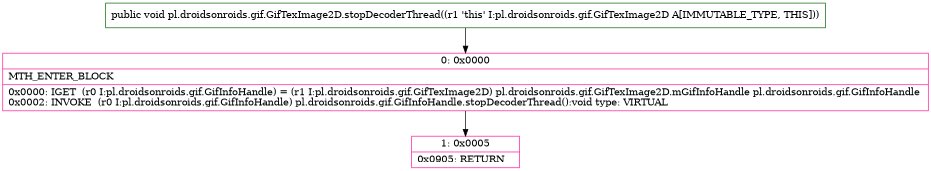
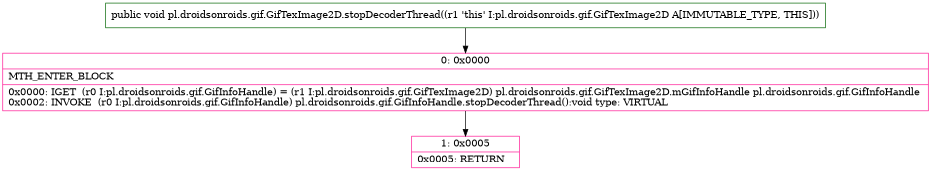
(466, 160) -> (466, 160)
